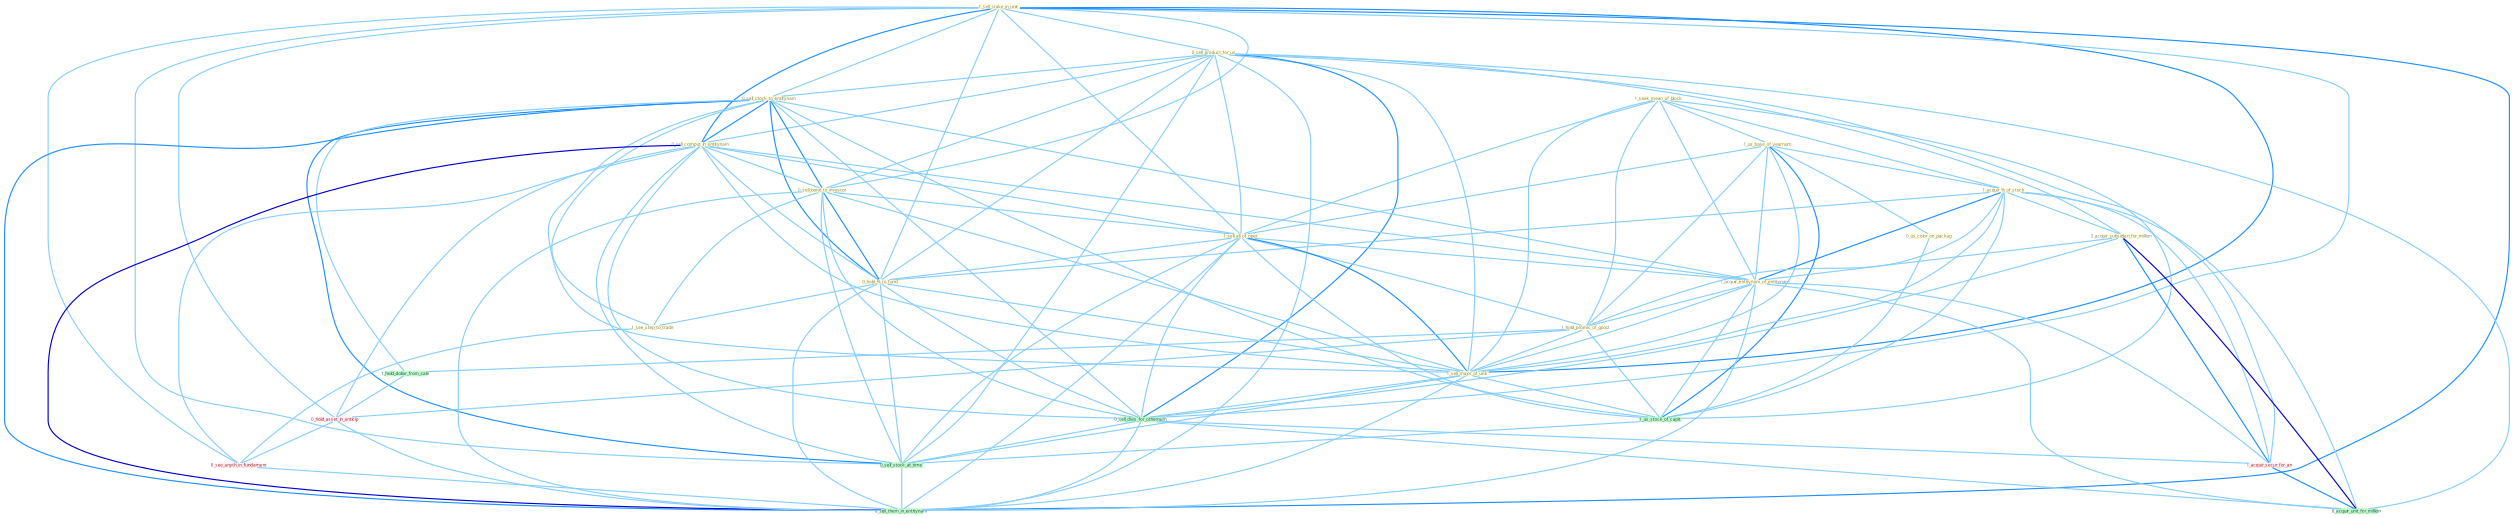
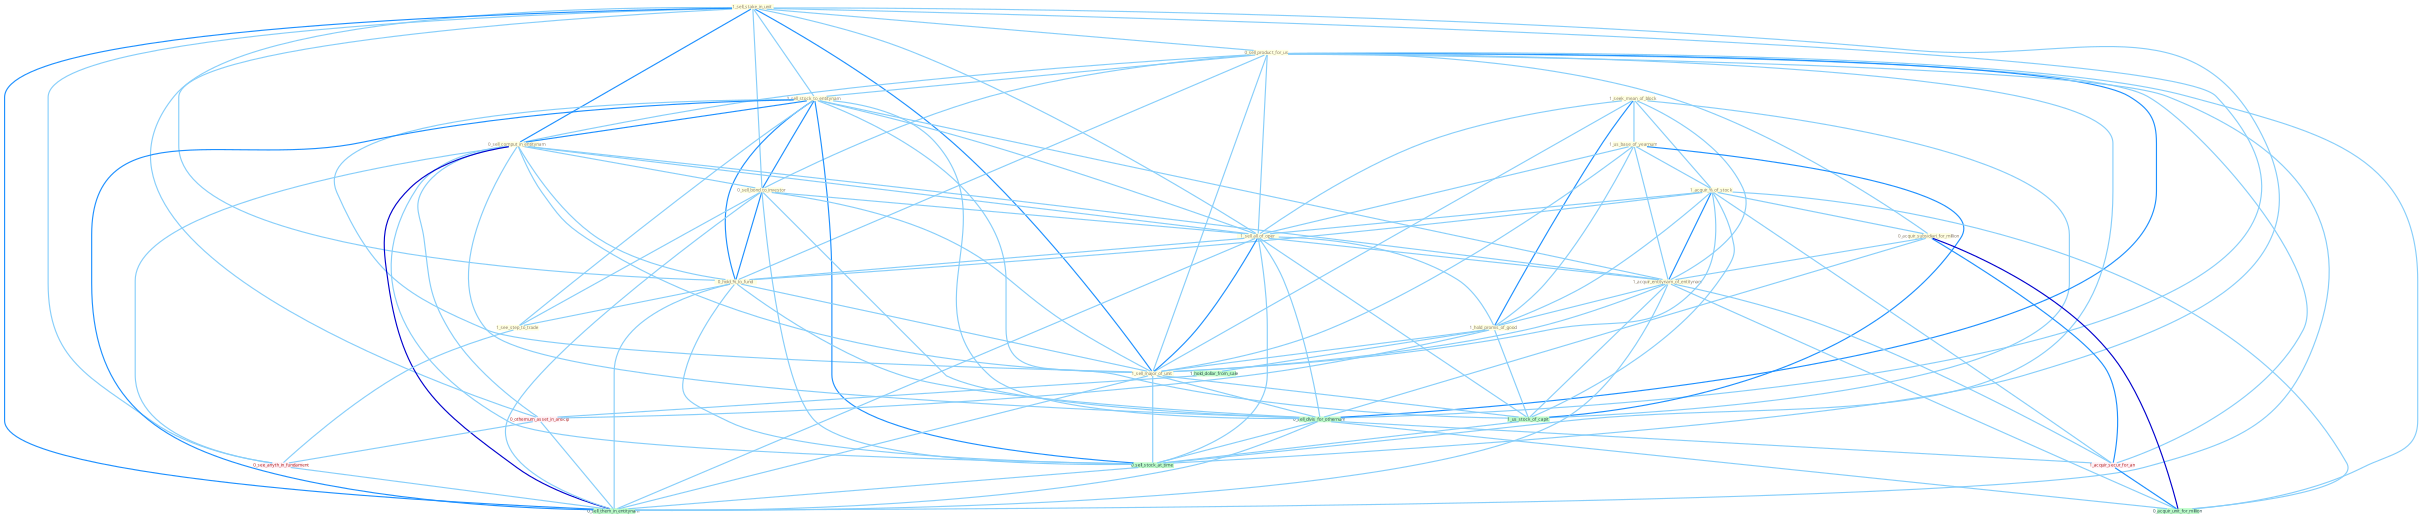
(326, 161) -> (1039, 161)
(1616, 210) -> (1553, 222)
none -> (1485, 213)
(1930, 236) -> none
(336, 419) -> (540, 419)
